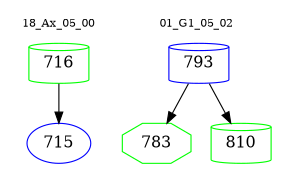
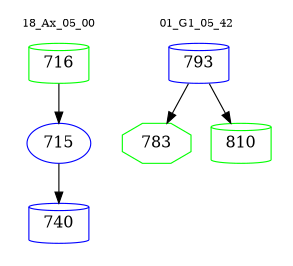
(197, 24) -> (197, 24)
none -> (59, 223)
